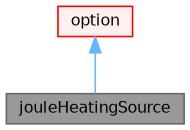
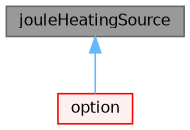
(95, 73) -> (95, 73)
